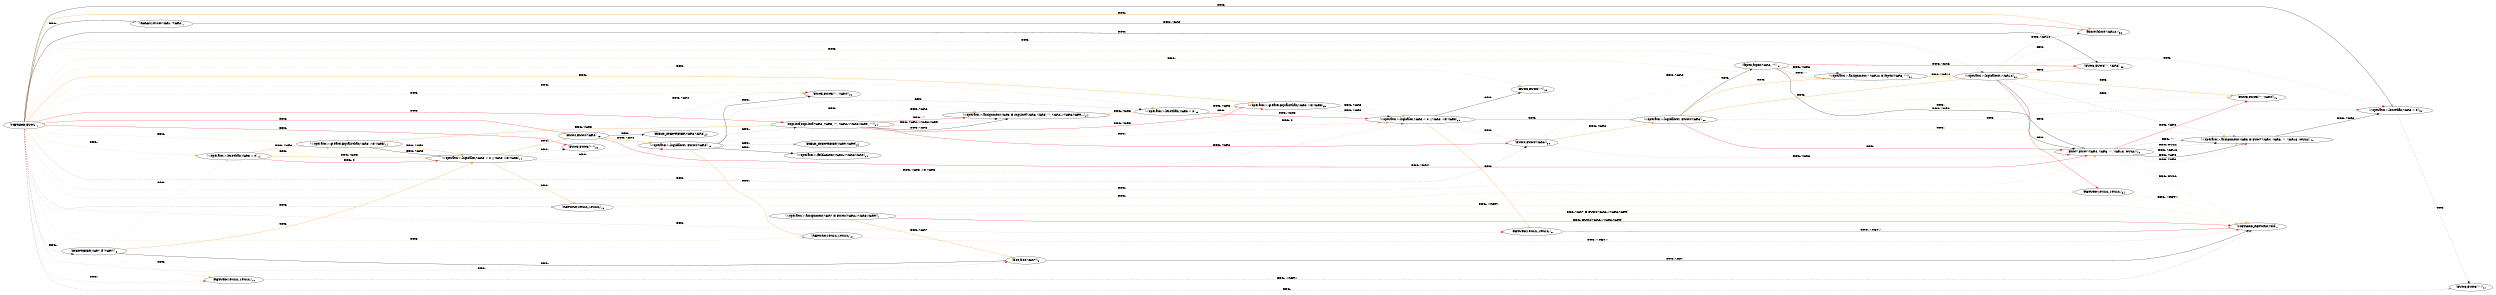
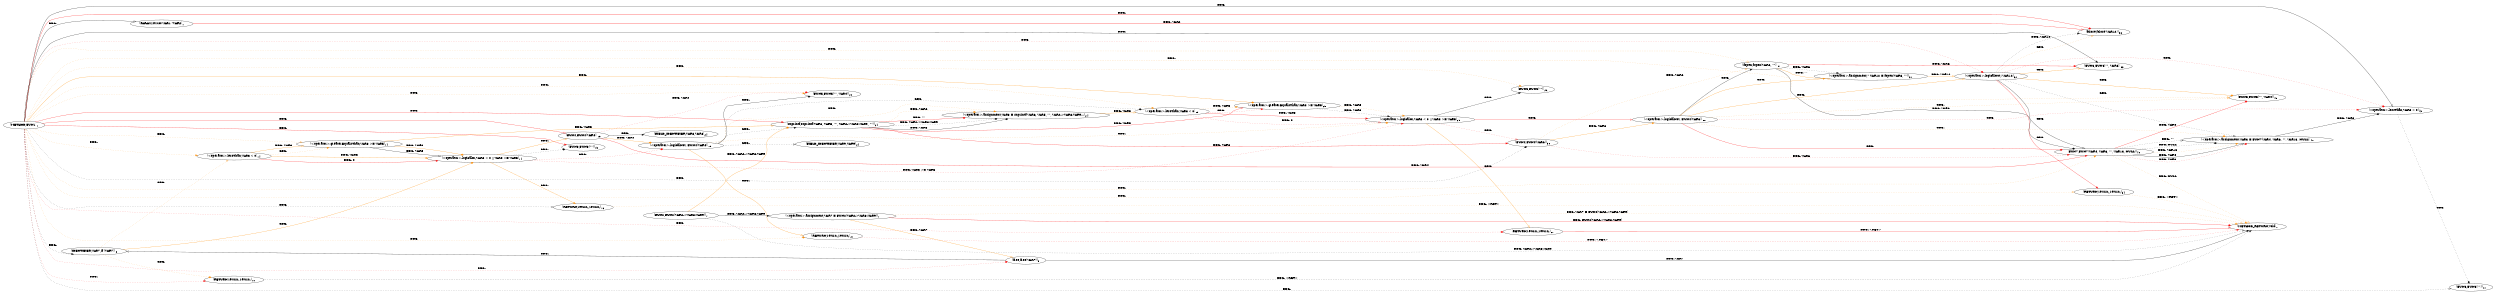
(1017, 15) -> (1017, 15)
(833, 156) -> none
none -> (681, 215)
(561, 265) -> (567, 256)
